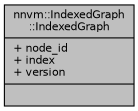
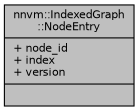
(69, 27) -> (69, 27)
